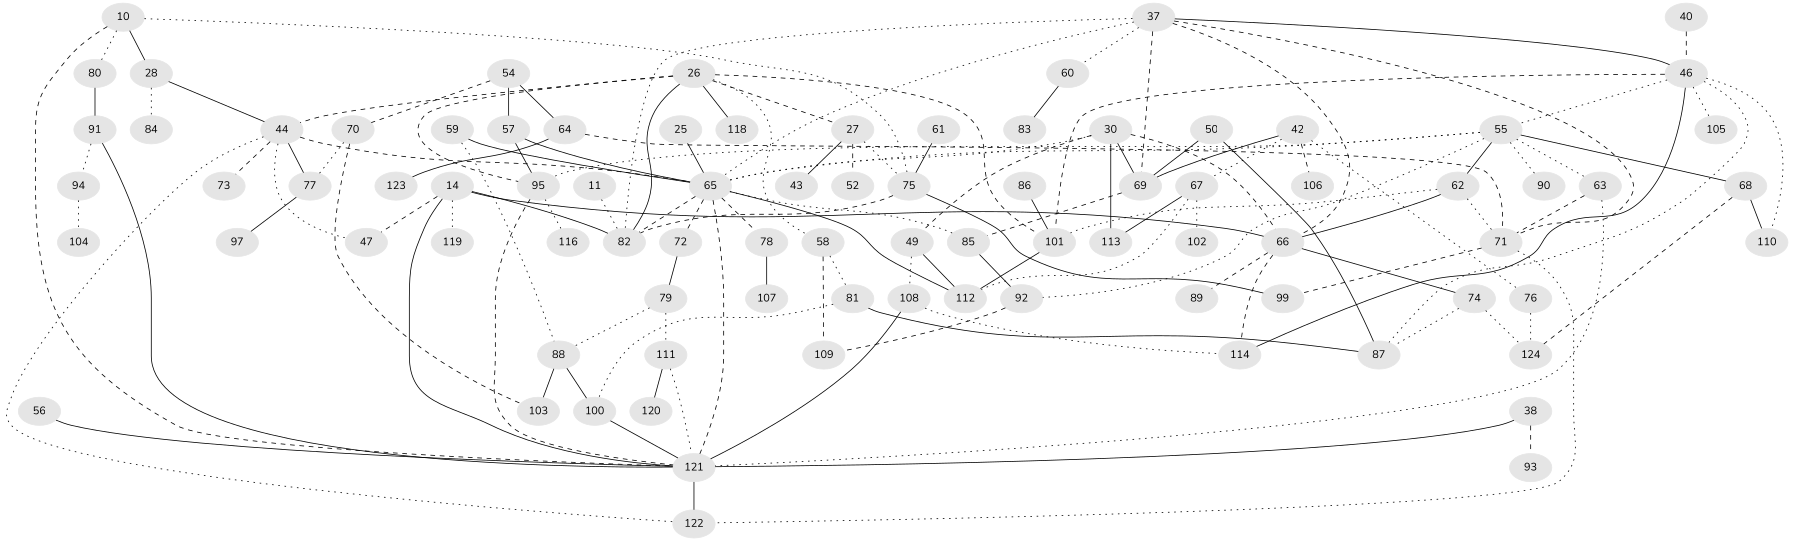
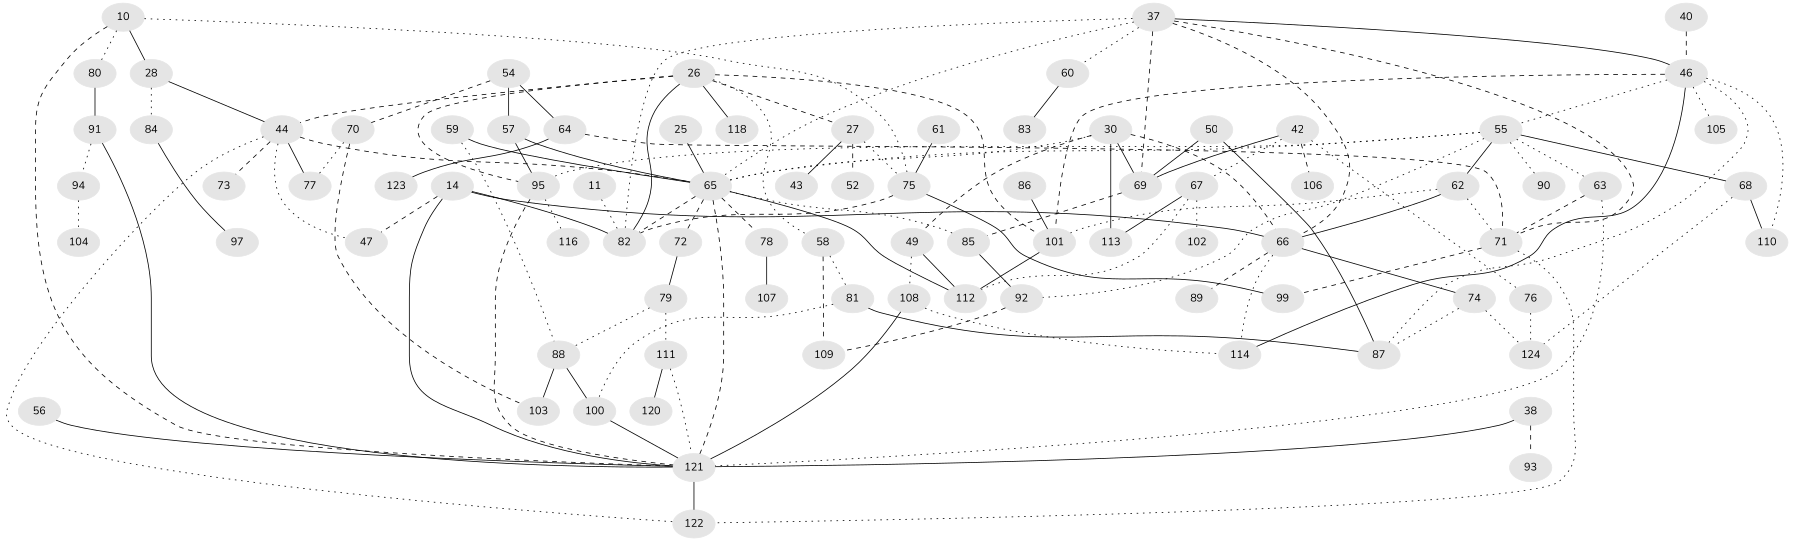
(274, 214) -> (188, 190)
(452, 242) -> none
(1638, 271) -> (1638, 271)
(1251, 296) -> (1251, 296)
